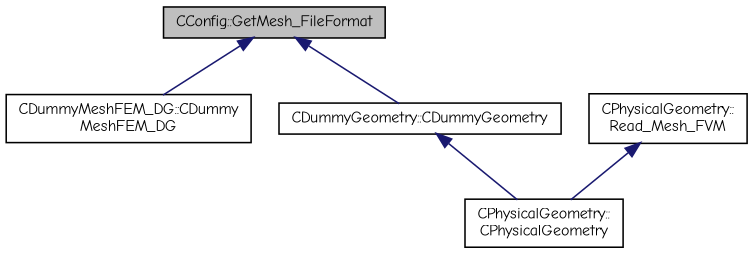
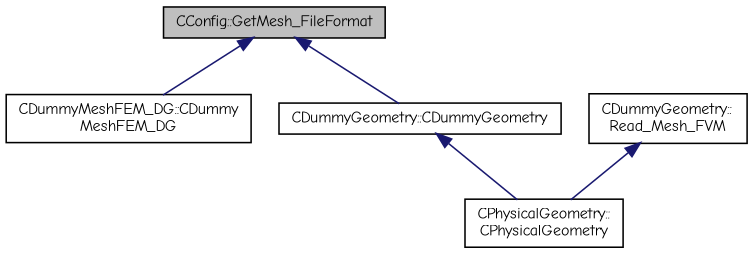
(668, 119) -> (668, 119)
